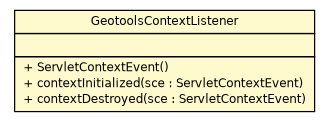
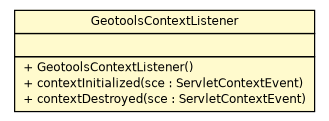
(96, 68) -> (109, 68)
